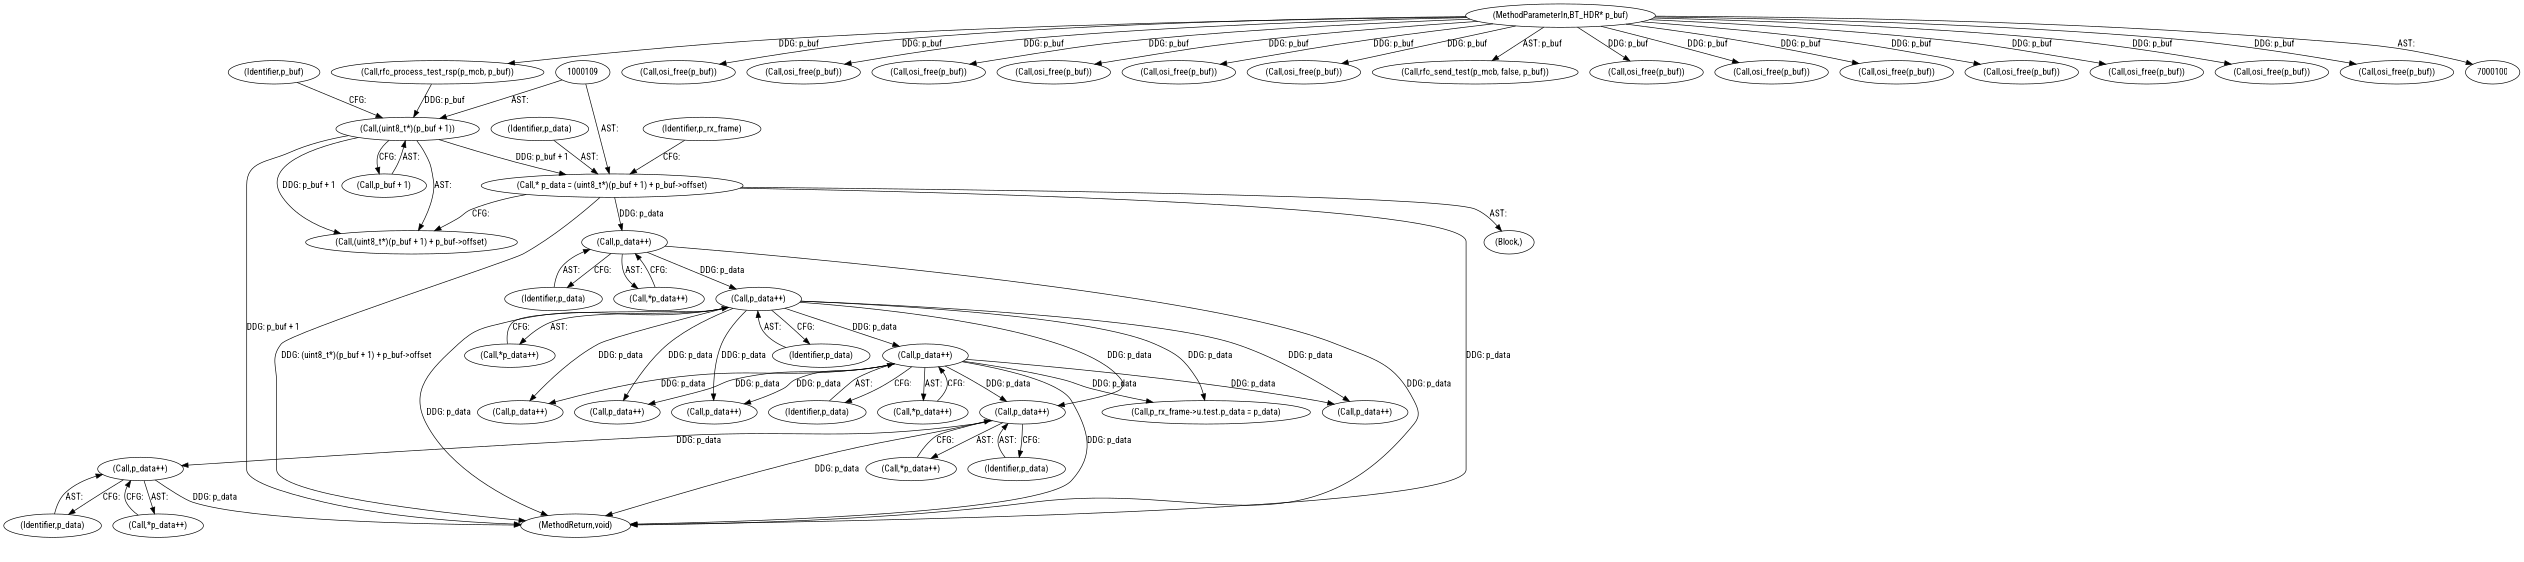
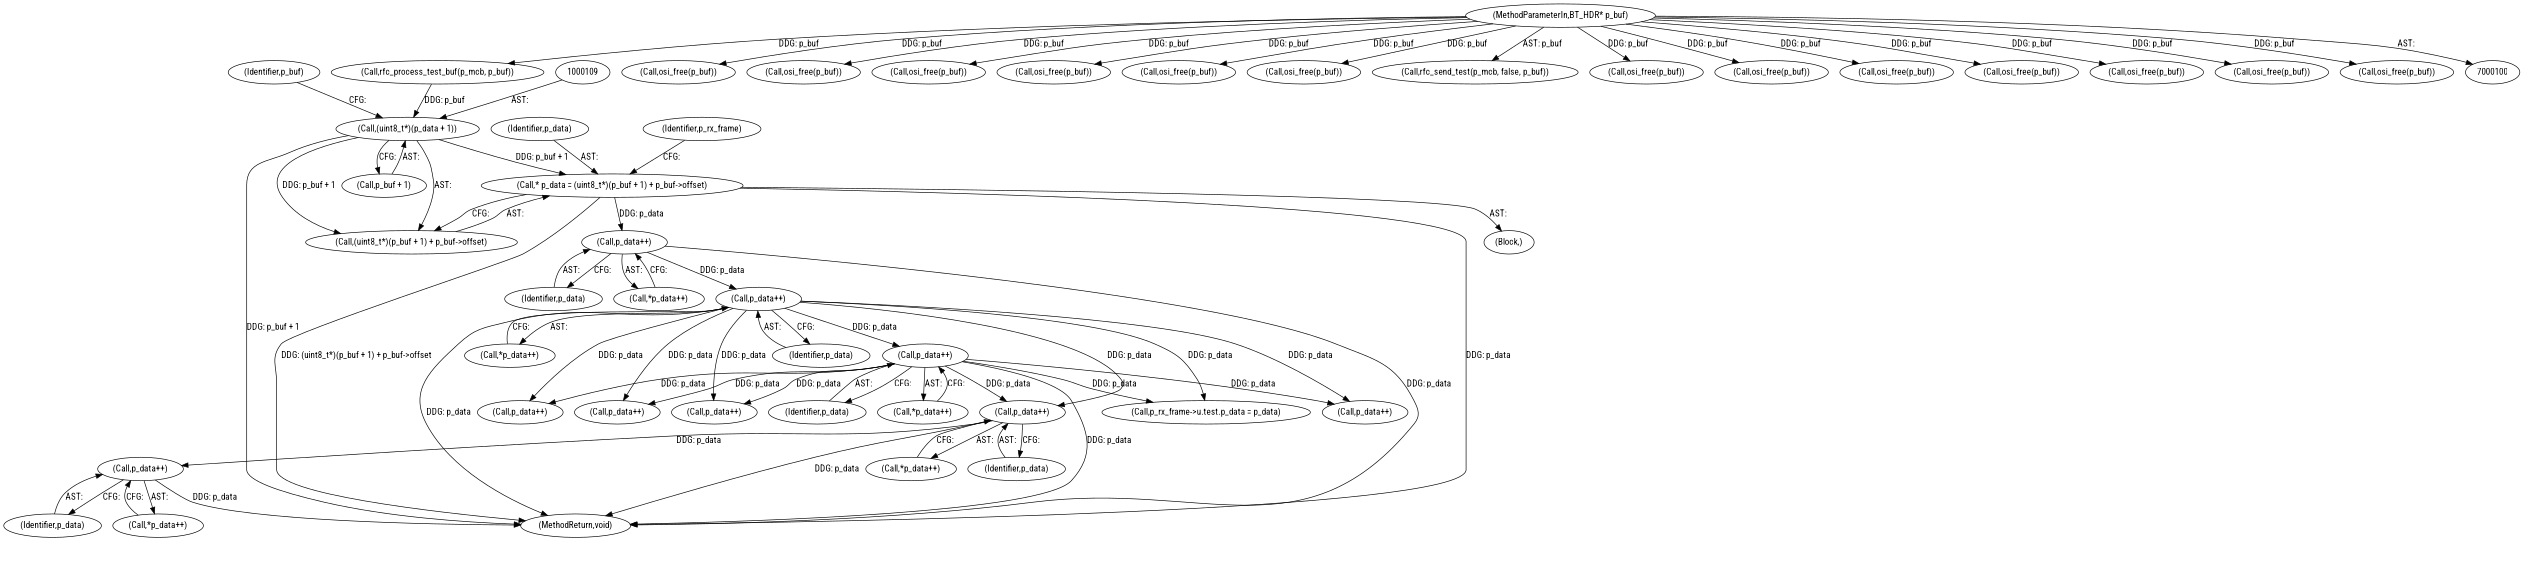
(438, 72) -> (438, 72)
(597, 126) -> (499, 214)
(408, 129) -> (408, 129)
